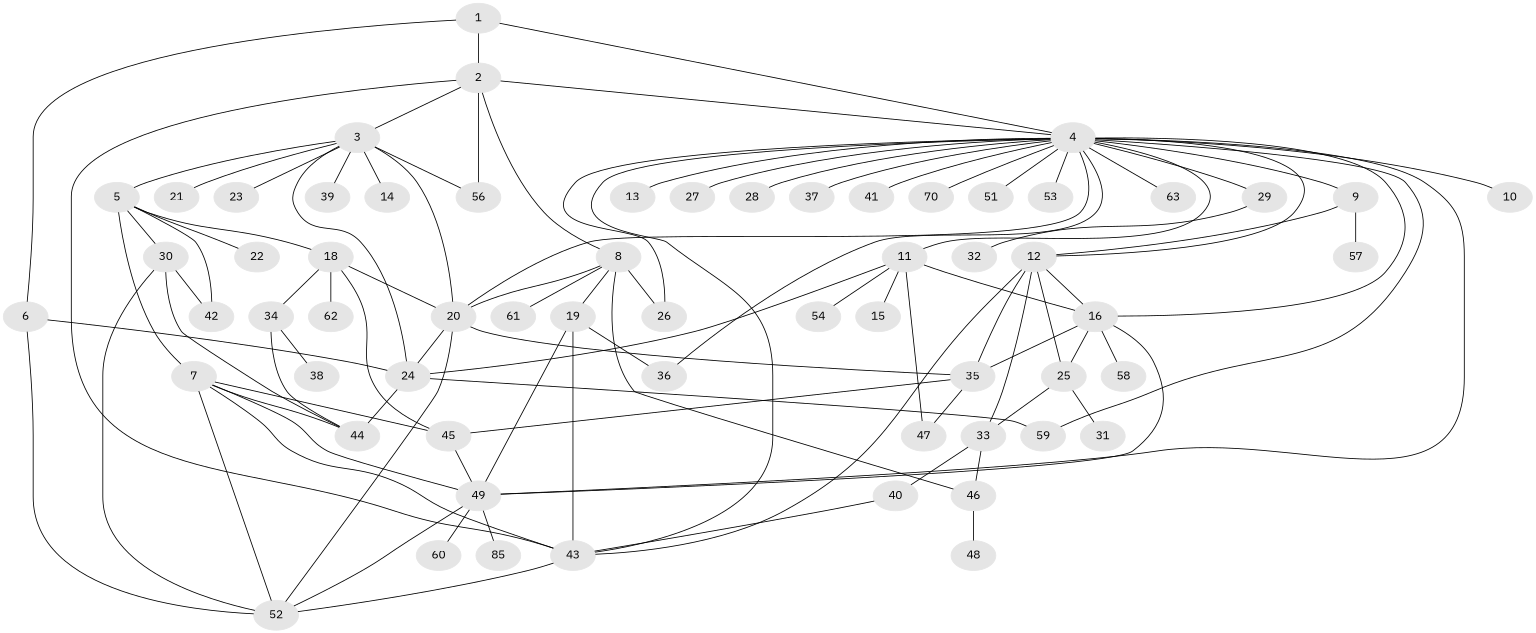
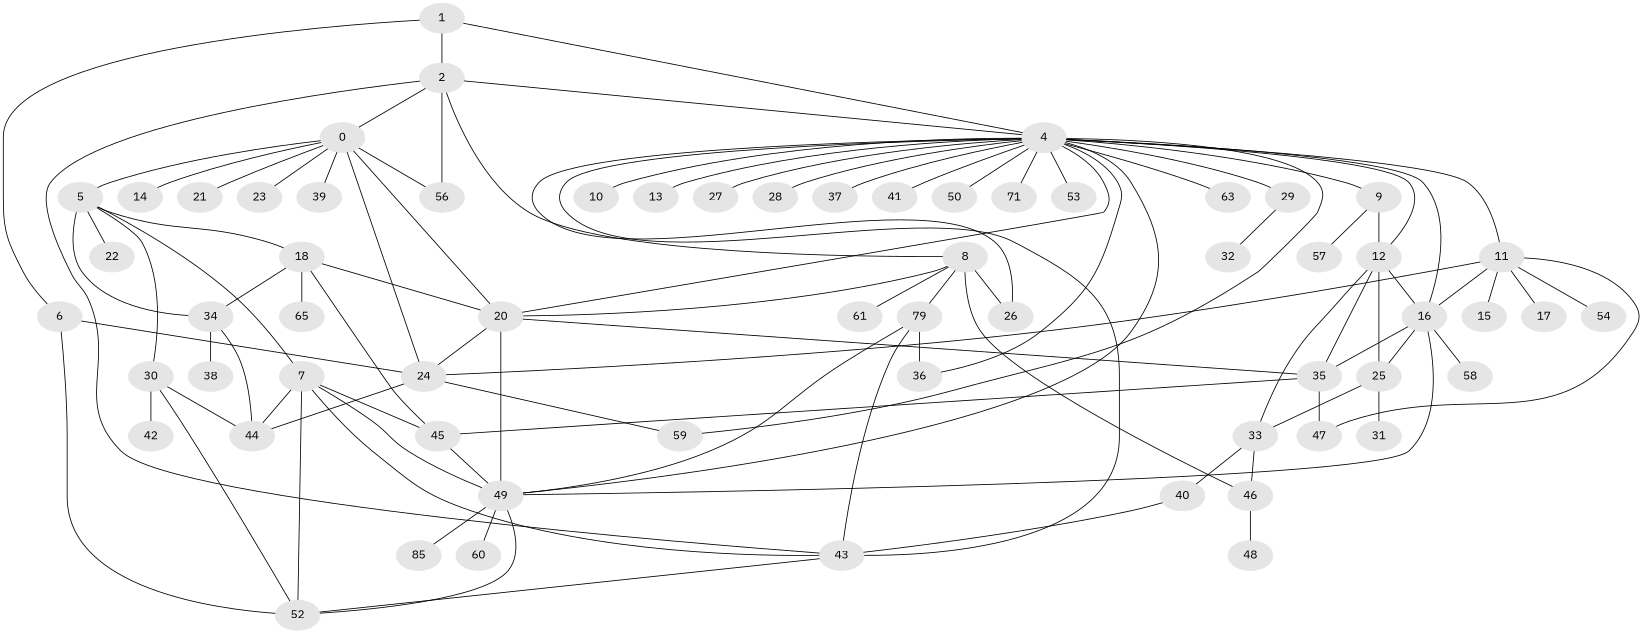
(357, 138) -> (342, 138)
(931, 197) -> (954, 197)
(991, 197) -> (1014, 197)
(193, 239) -> (103, 291)
(331, 317) -> (302, 317)
(573, 317) -> (920, 317)
none -> (1544, 317)
(390, 459) -> (501, 406)
(845, 470) -> none
